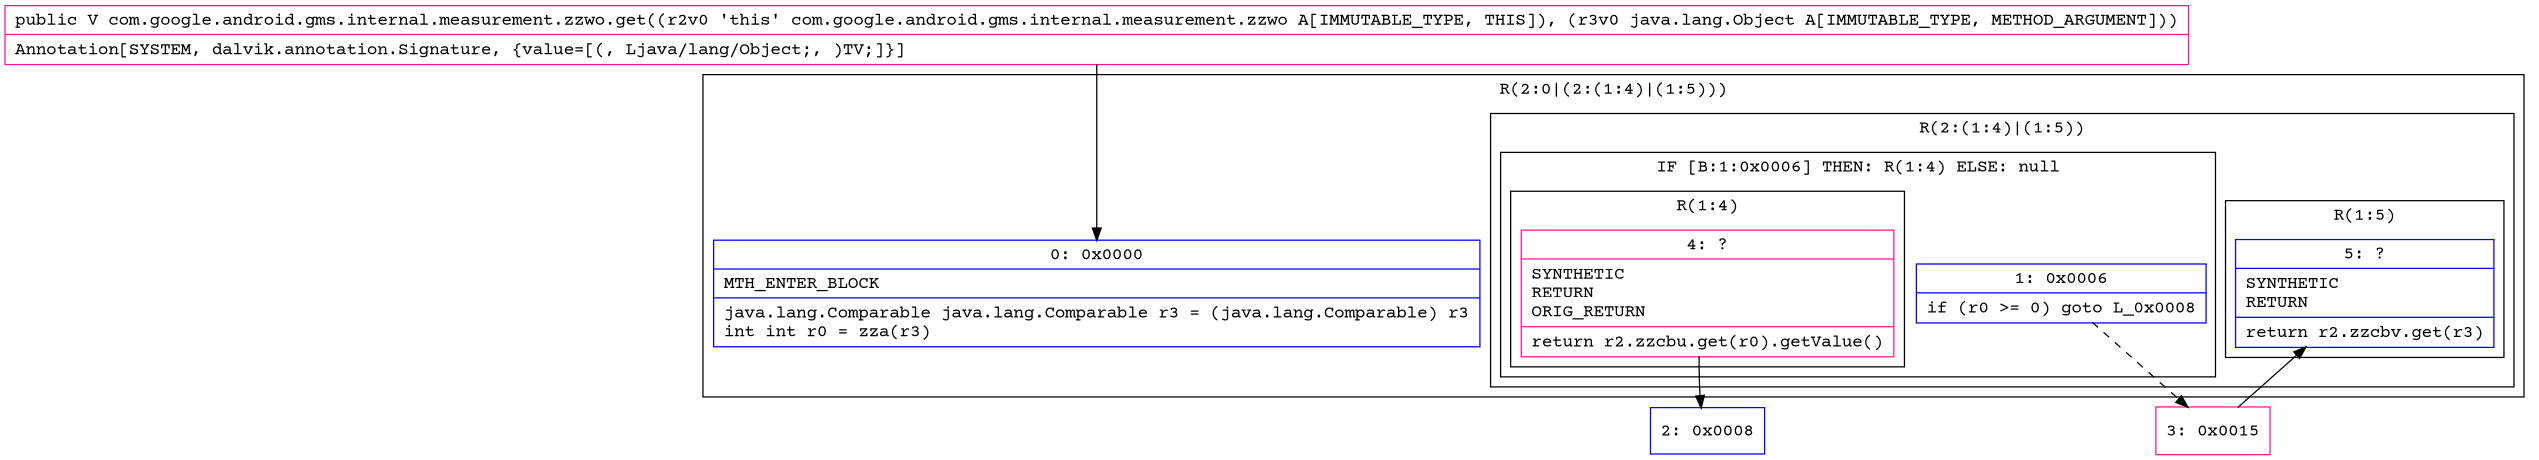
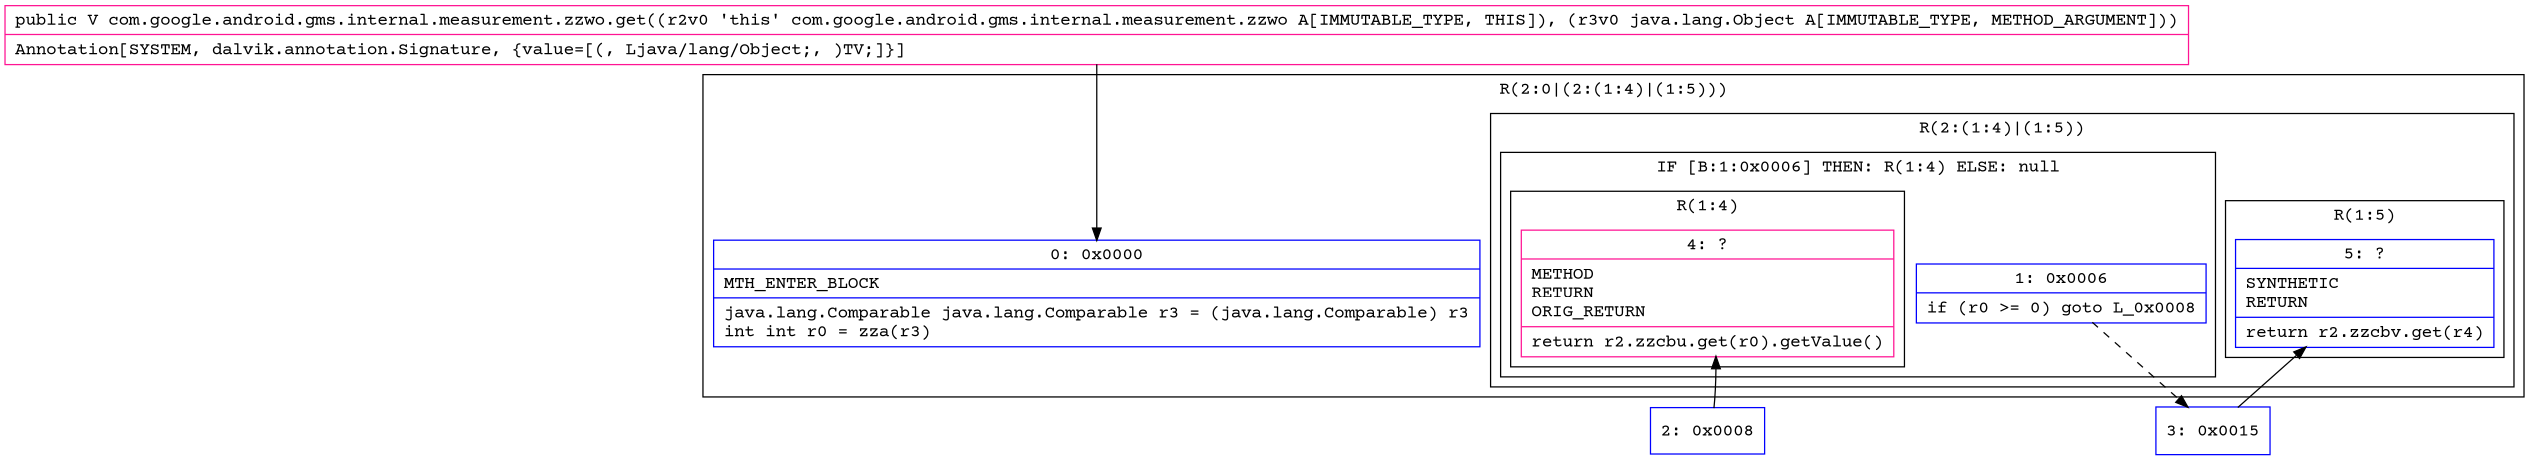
(1578, 273) -> (1563, 273)
(2365, 332) -> (2365, 332)
(1699, 376) -> (1715, 389)
(2213, 431) -> (2213, 431)
